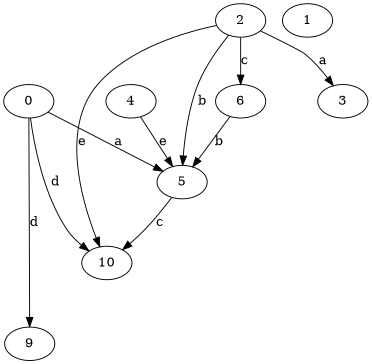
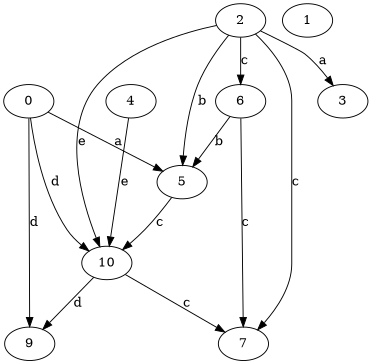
(154, 138) -> (120, 177)
none -> (72, 300)
none -> (243, 344)
